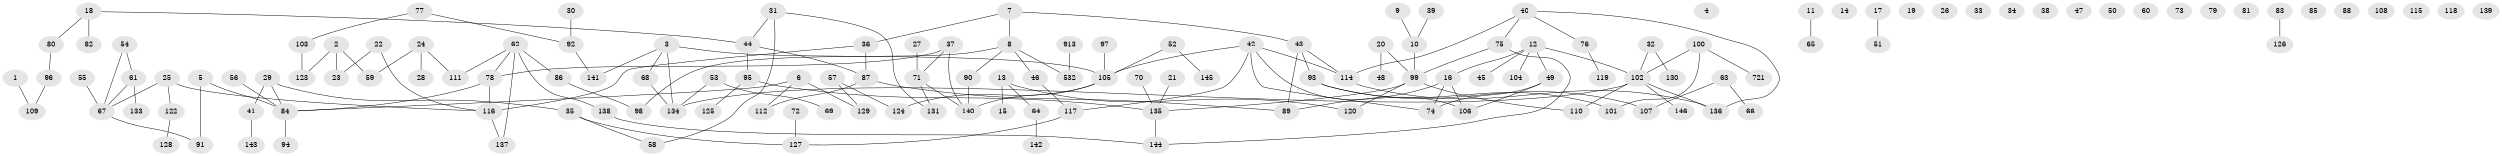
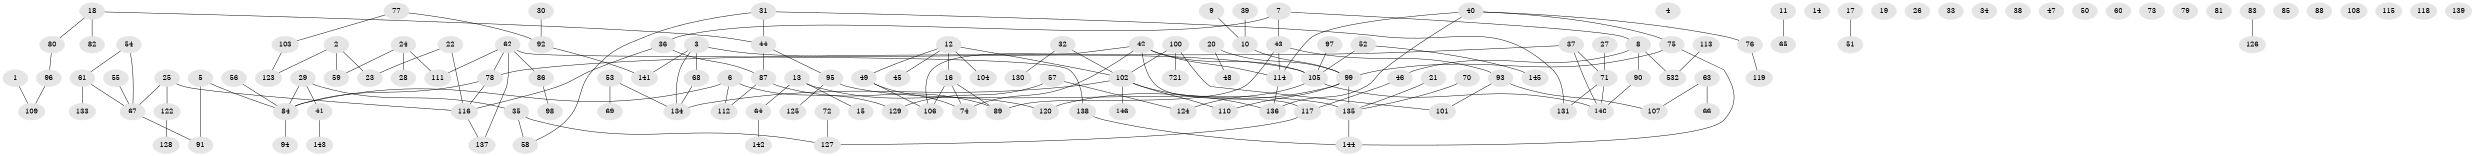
(1070, 45) -> (1706, 45)
(779, 58) -> none
